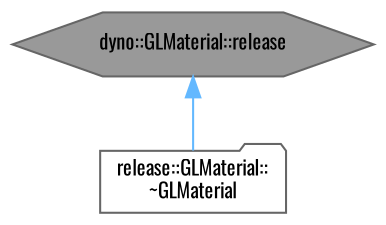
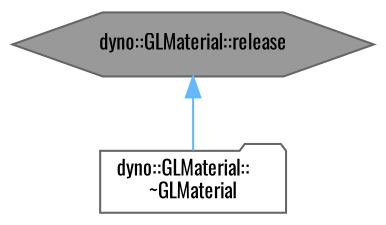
(193, 182) -> (193, 182)
